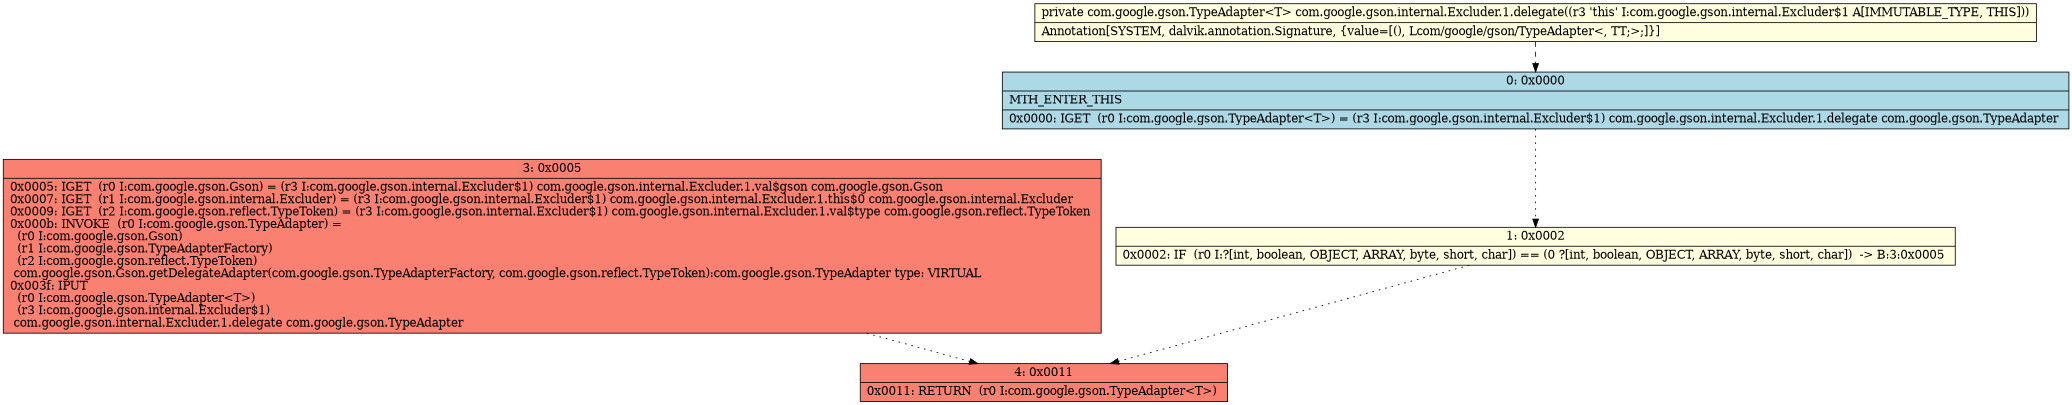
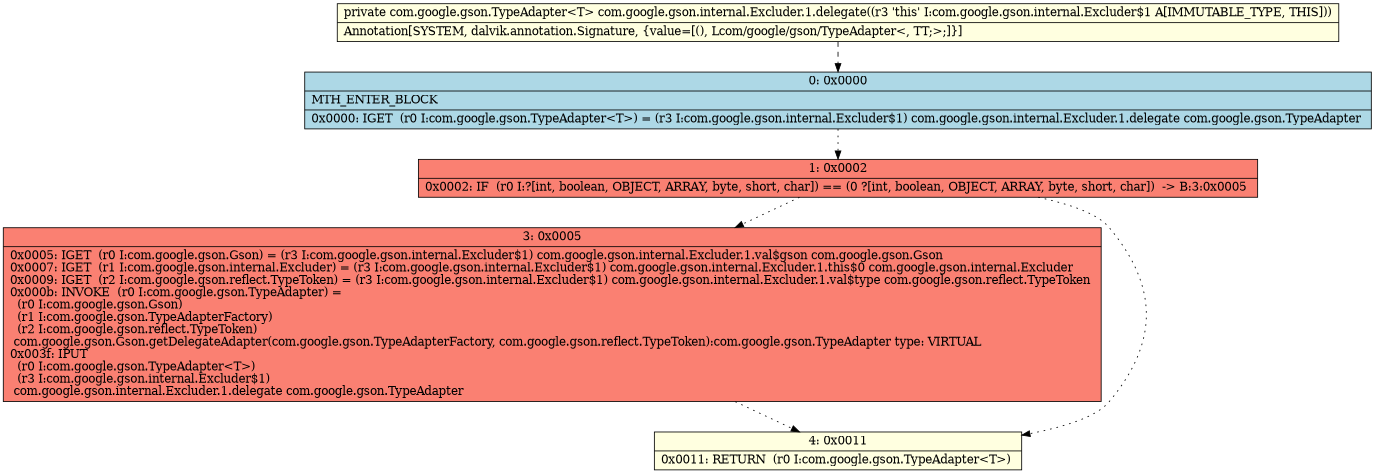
(1066, 100) -> (375, 100)
none -> (771, 211)
(1536, 246) -> (838, 178)
(1044, 383) -> (838, 451)
